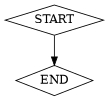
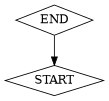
(54, 46) -> (54, 46)
